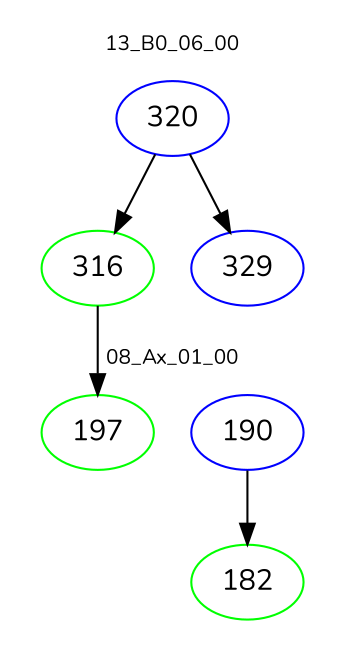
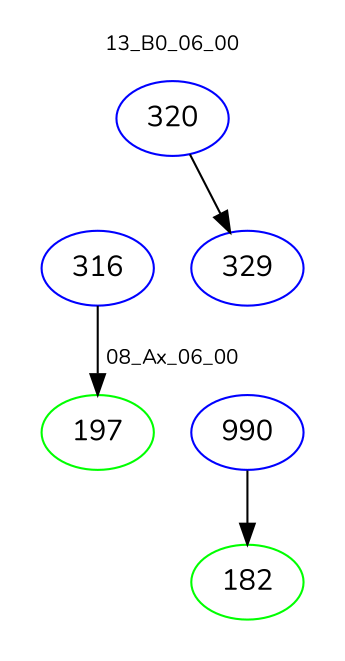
(140, 184) -> none
(98, 268) -> (98, 268)
(173, 359) -> (173, 359)
(247, 432) -> (247, 432)
